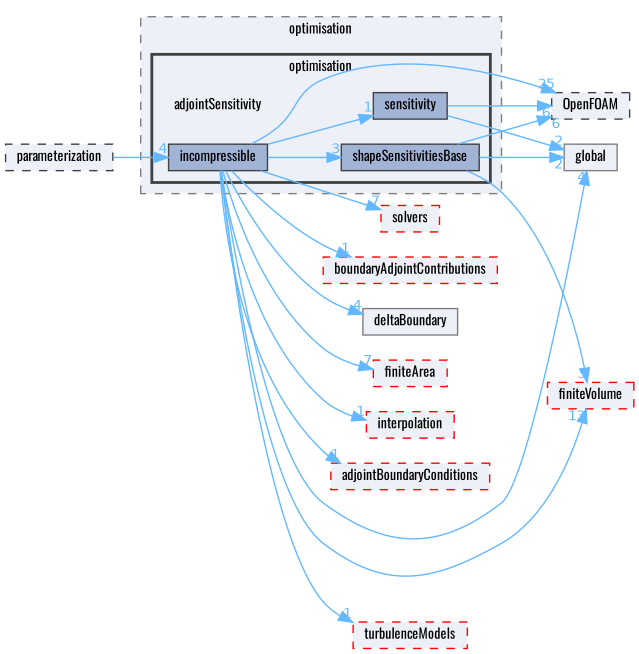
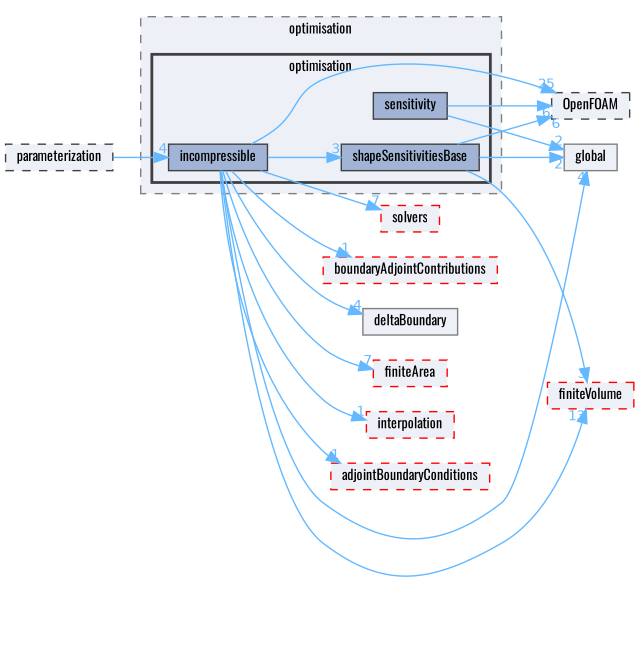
(218, 106) -> none
(314, 132) -> none
(410, 635) -> none
